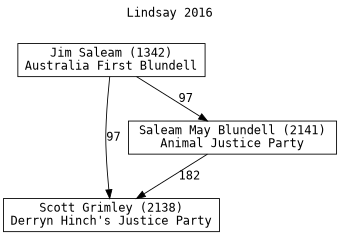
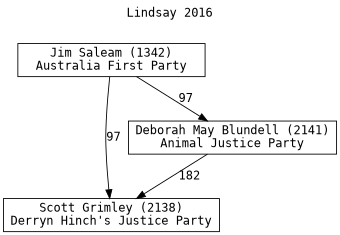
(111, 60) -> (111, 60)
(233, 138) -> (233, 138)
